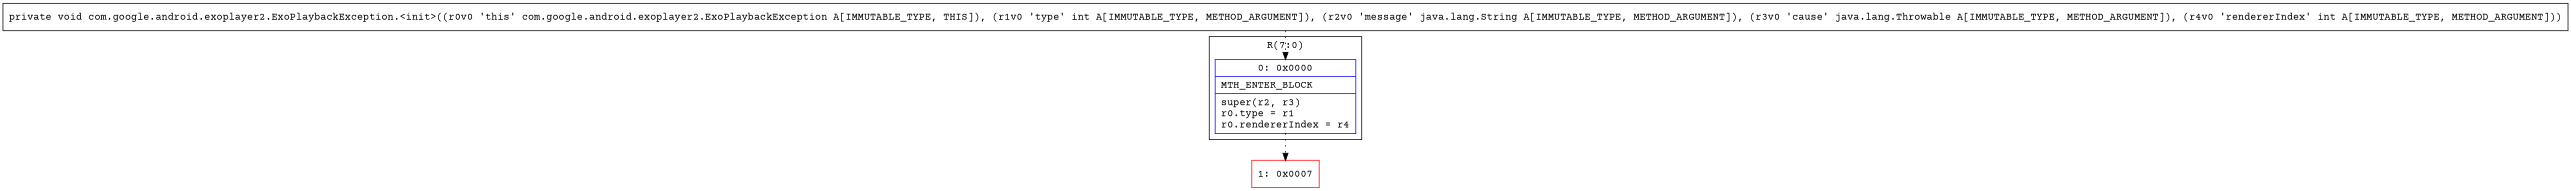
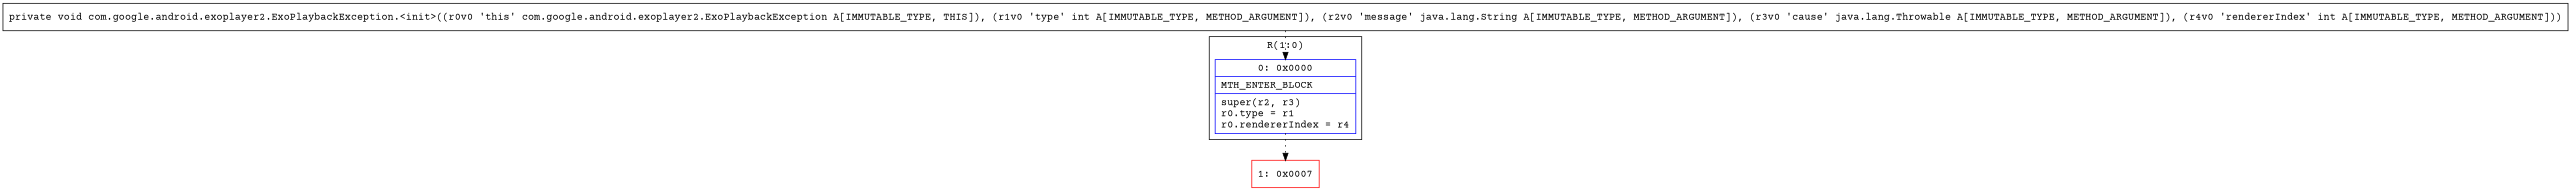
(1285, 45) -> (1285, 45)
